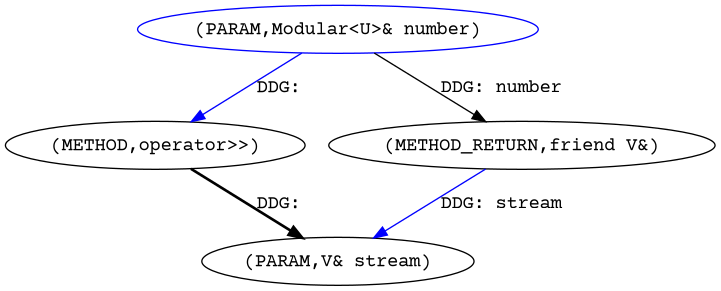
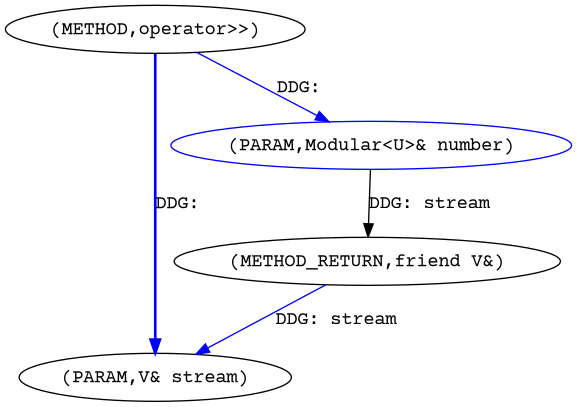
(252, 84) -> (257, 84)
(501, 87) -> (429, 203)
(241, 200) -> (155, 197)
